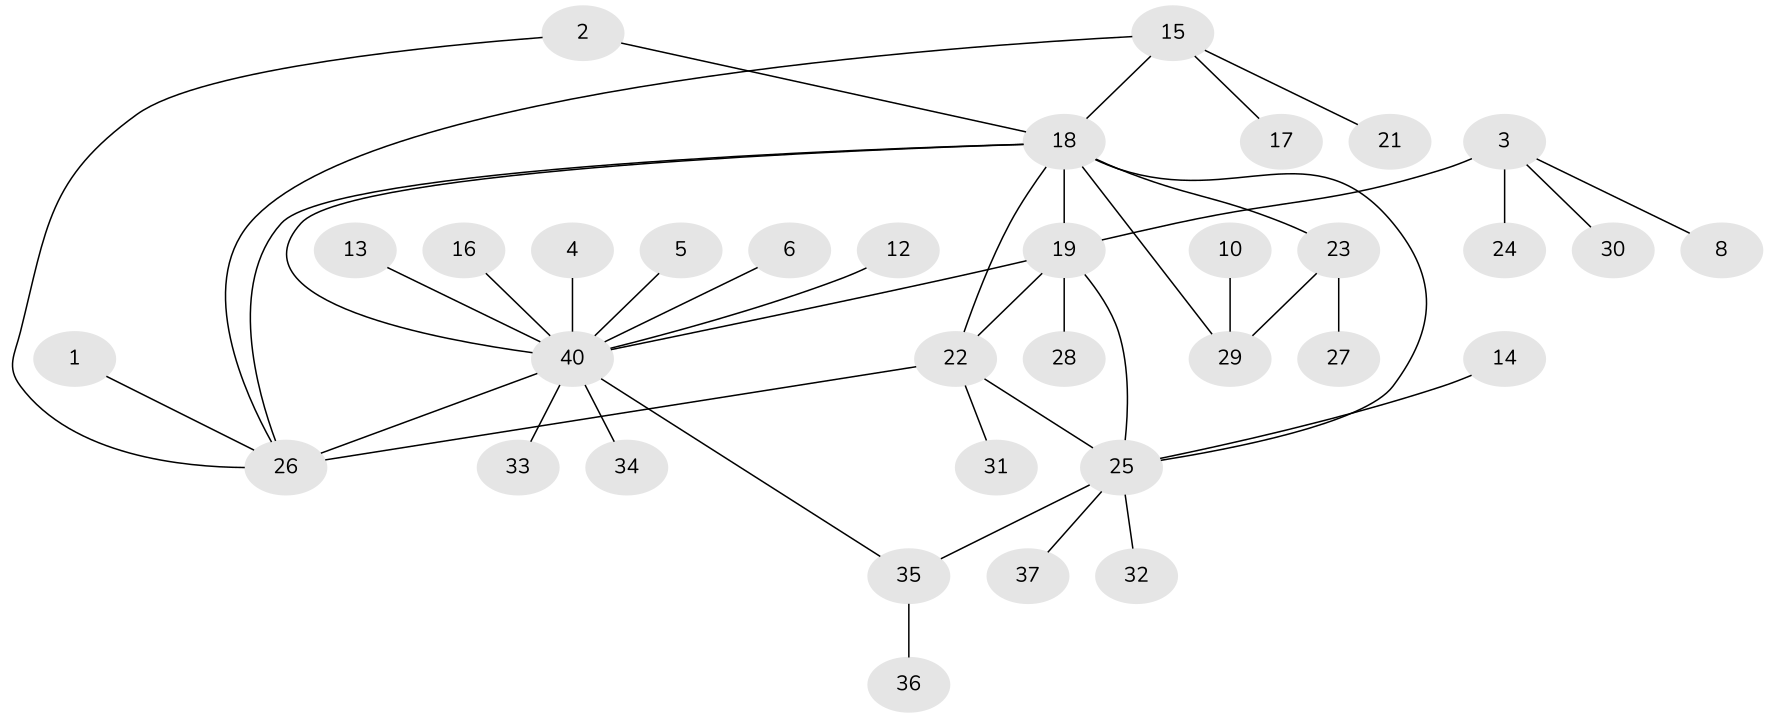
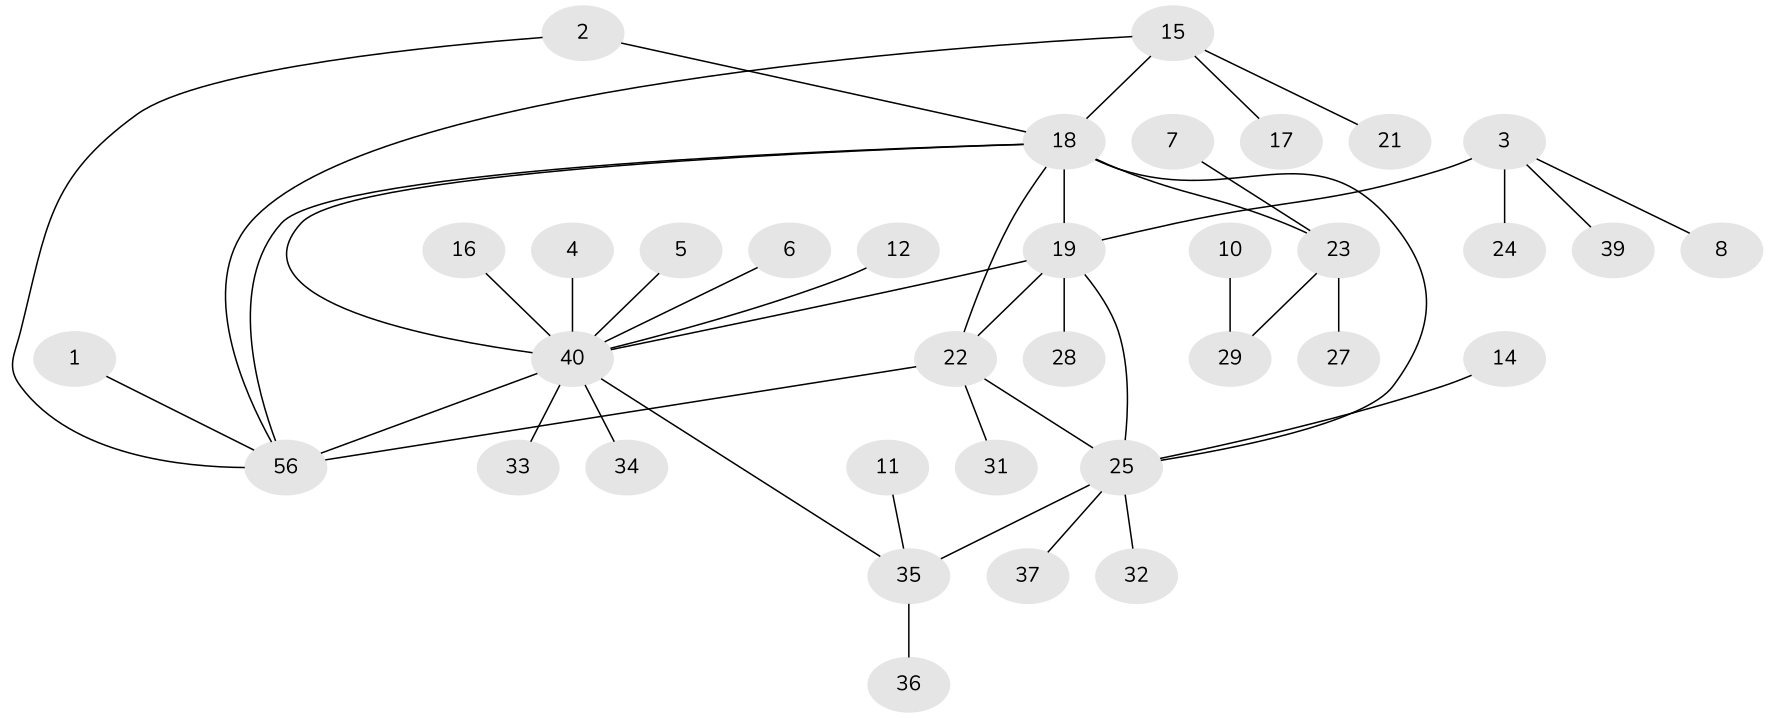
none -> (1173, 142)
(355, 250) -> none
(1147, 250) -> none
(1613, 250) -> (1613, 250)
(286, 468) -> (286, 468)
none -> (888, 468)
